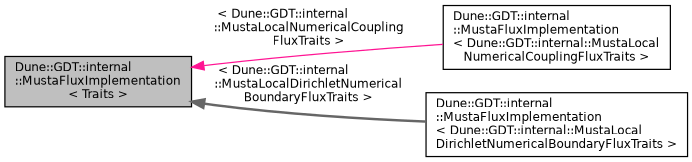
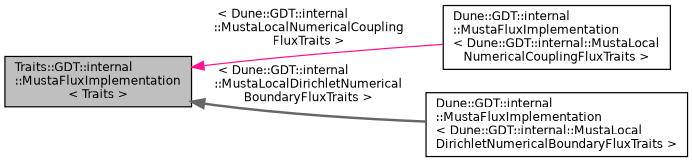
(98, 82) -> (98, 82)
